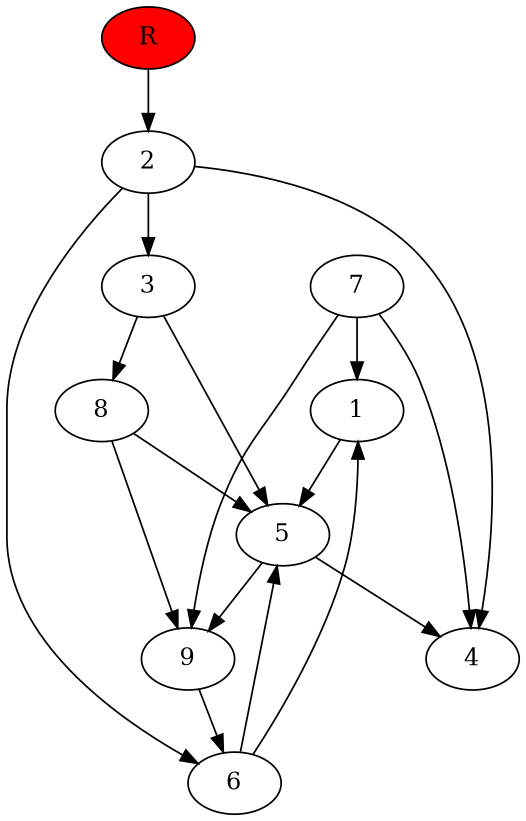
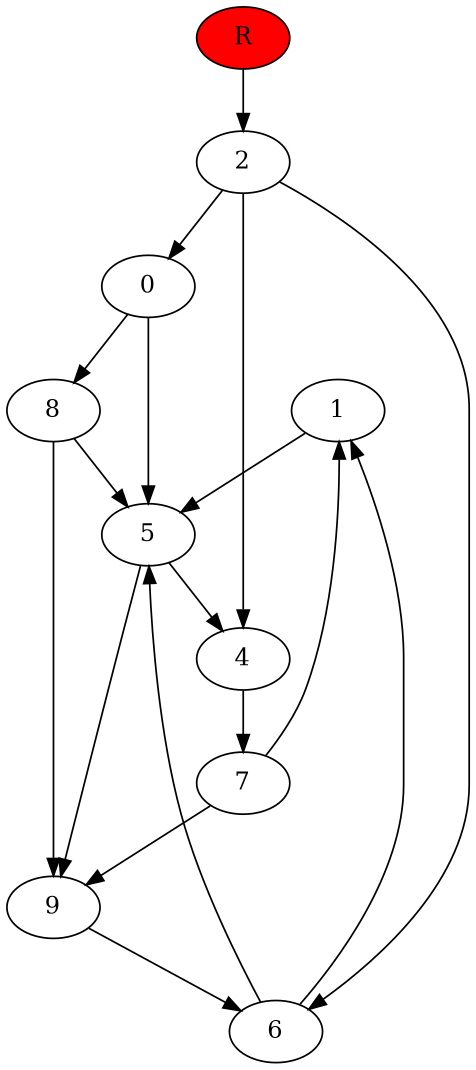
(148, 286) -> (148, 286)
(444, 456) -> (243, 713)
